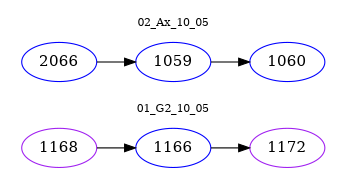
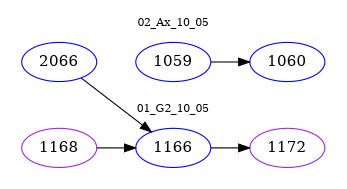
(111, 62) -> (118, 106)
